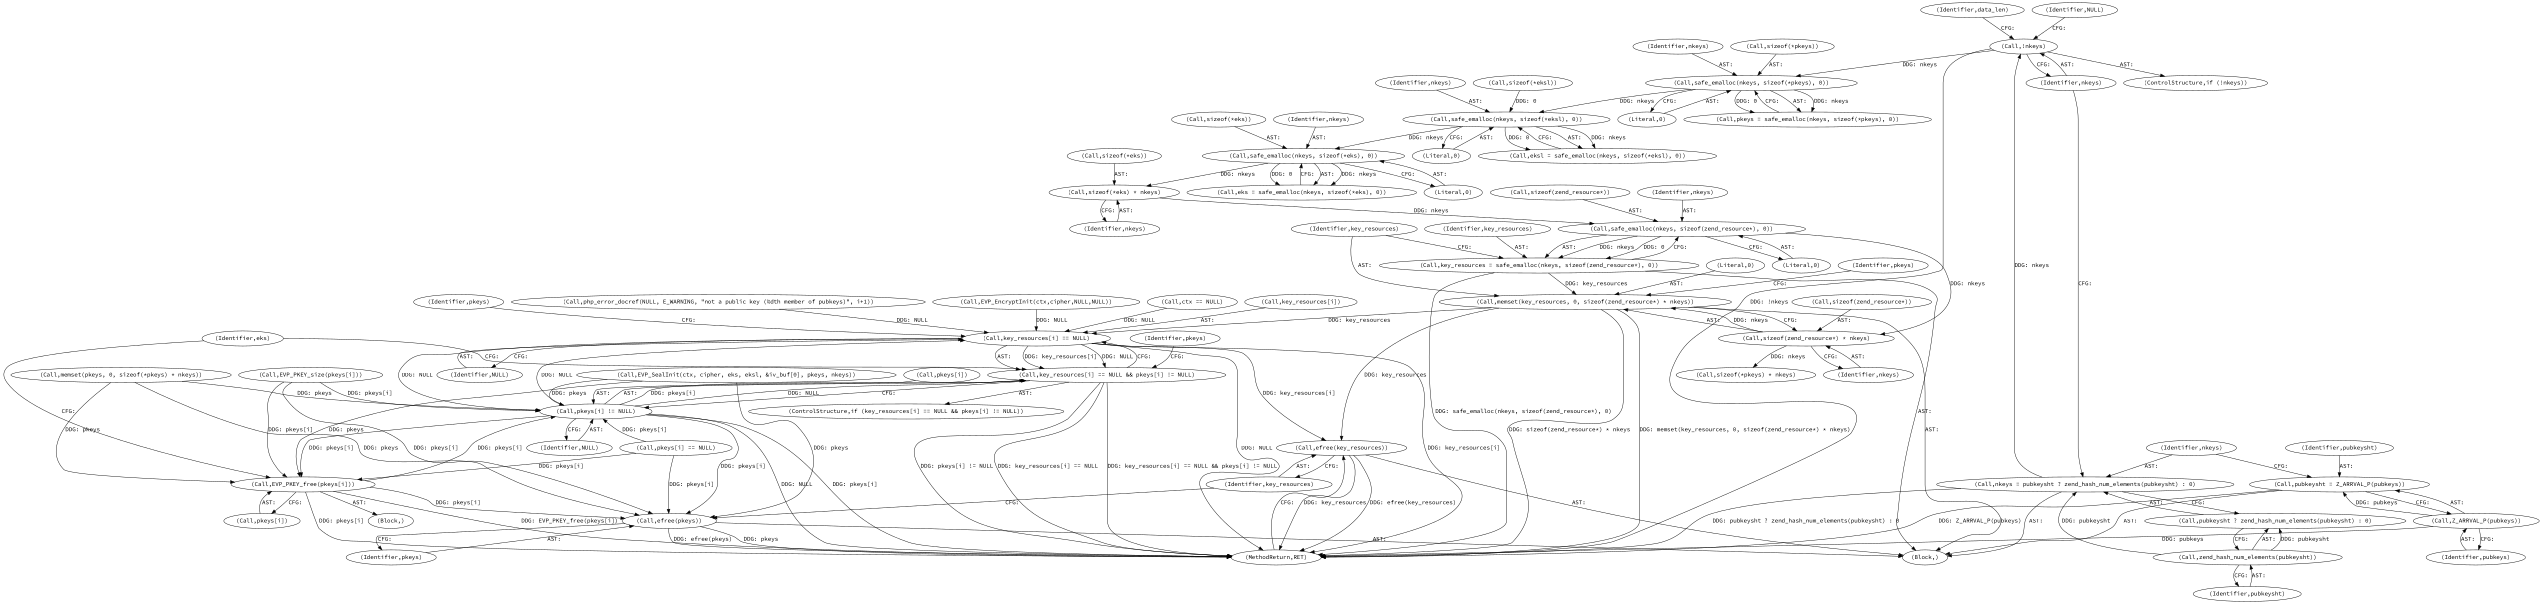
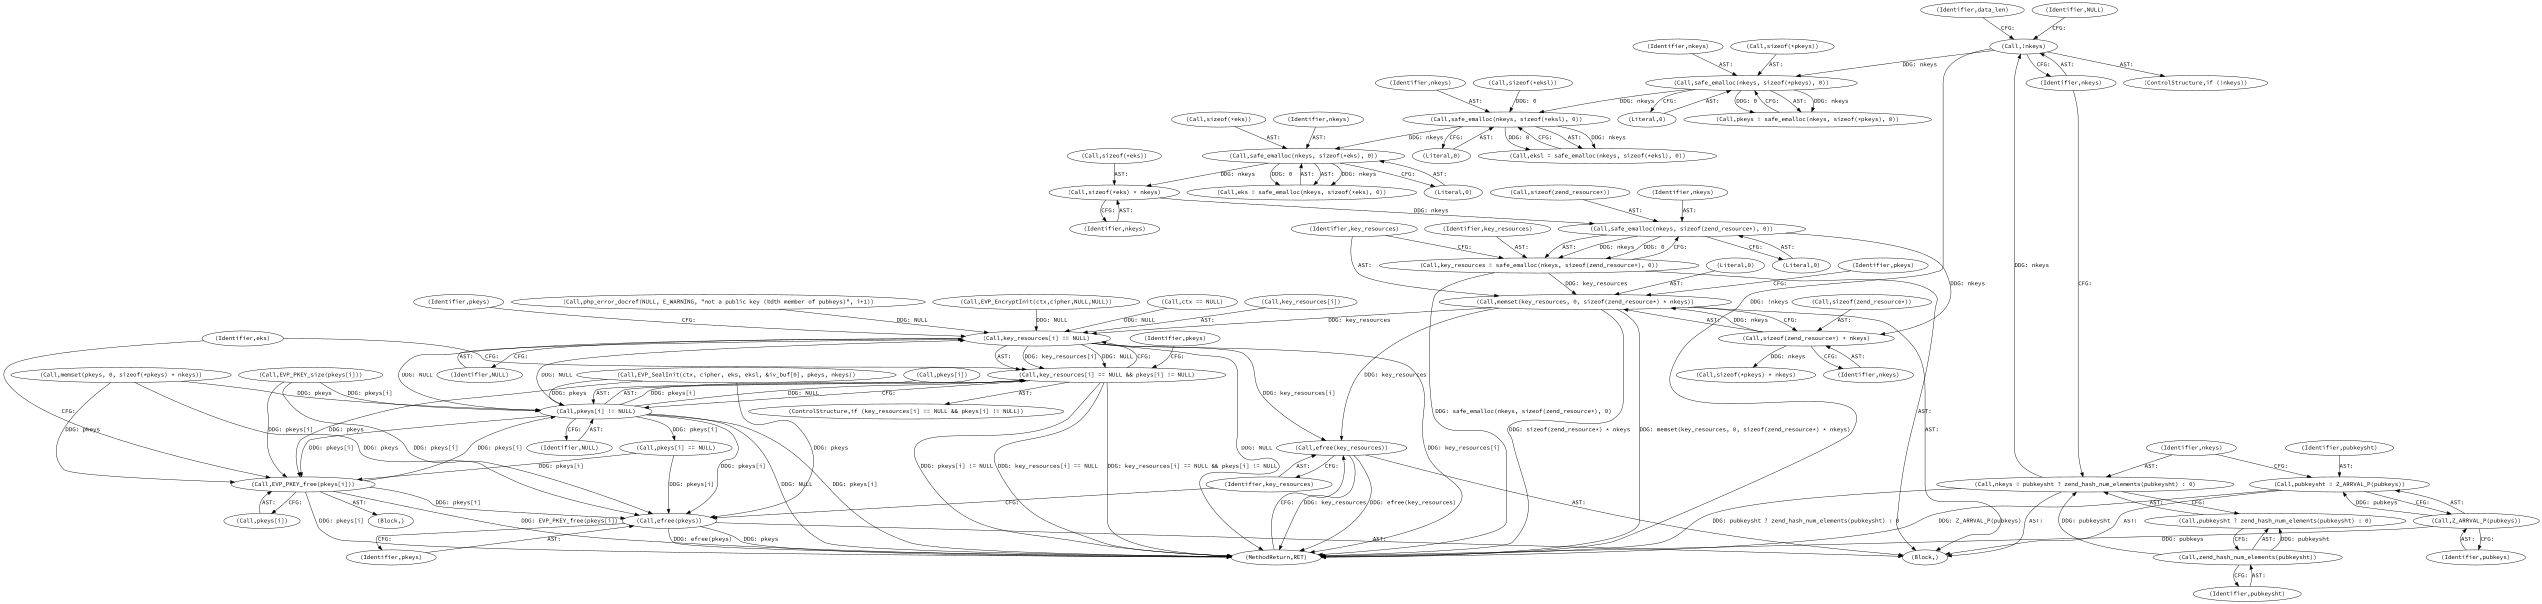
(1309, 174) -> (1309, 174)
(625, 434) -> (658, 422)
